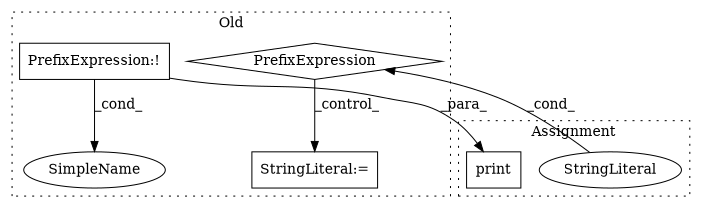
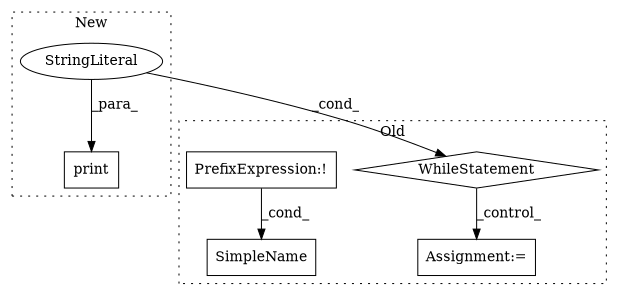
(315, 61) -> (477, 170)
(330, 89) -> (92, 110)
(574, 132) -> (92, 24)
(95, 170) -> (261, 257)
(315, 170) -> (477, 257)
